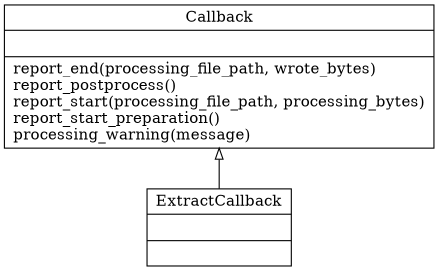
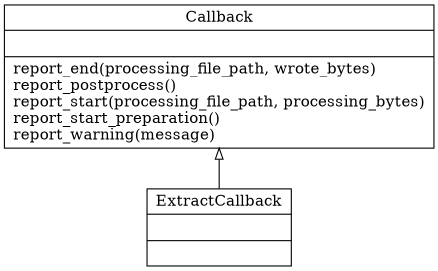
(132, 135) -> (115, 135)
